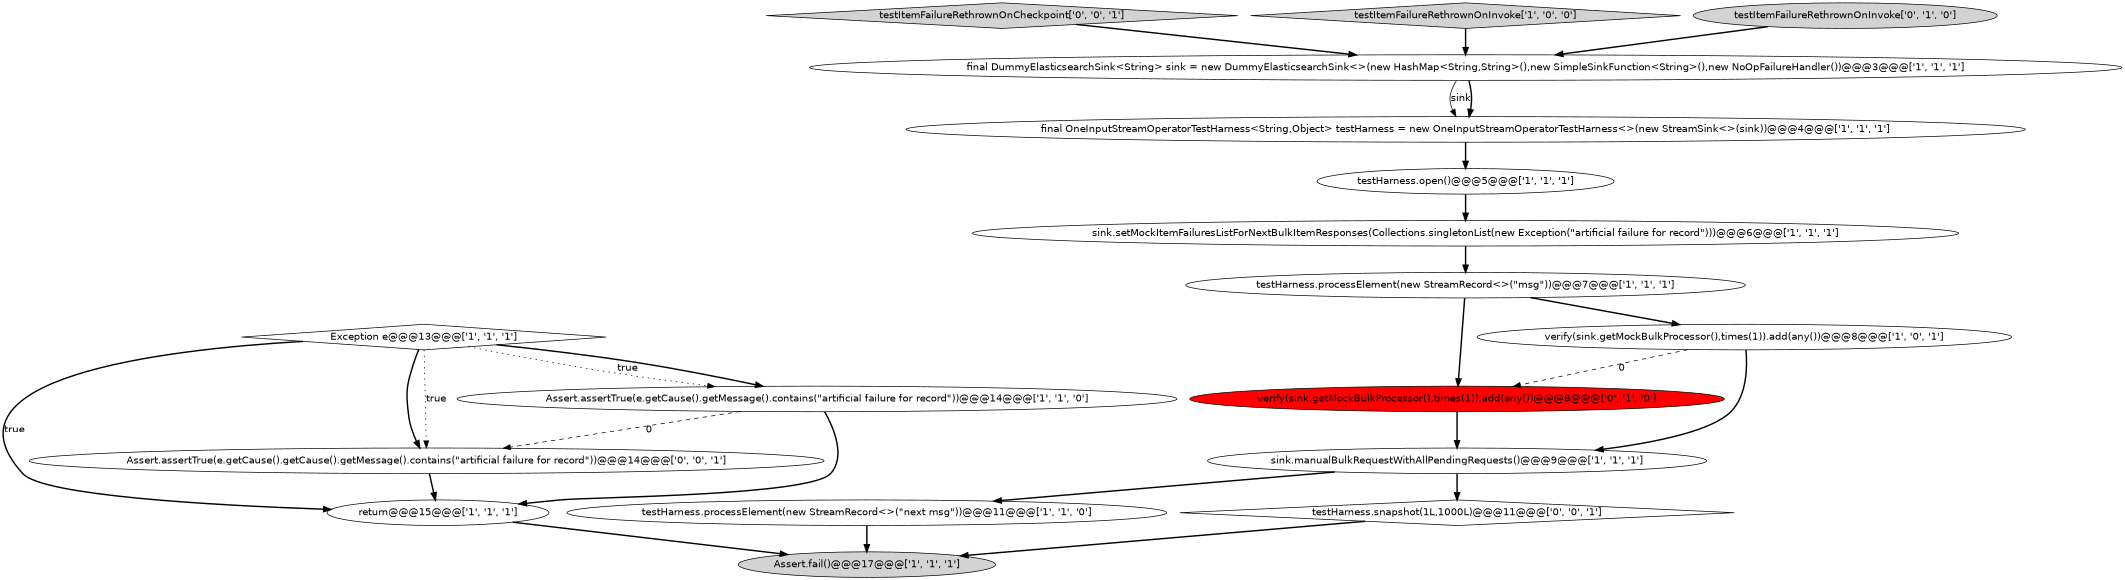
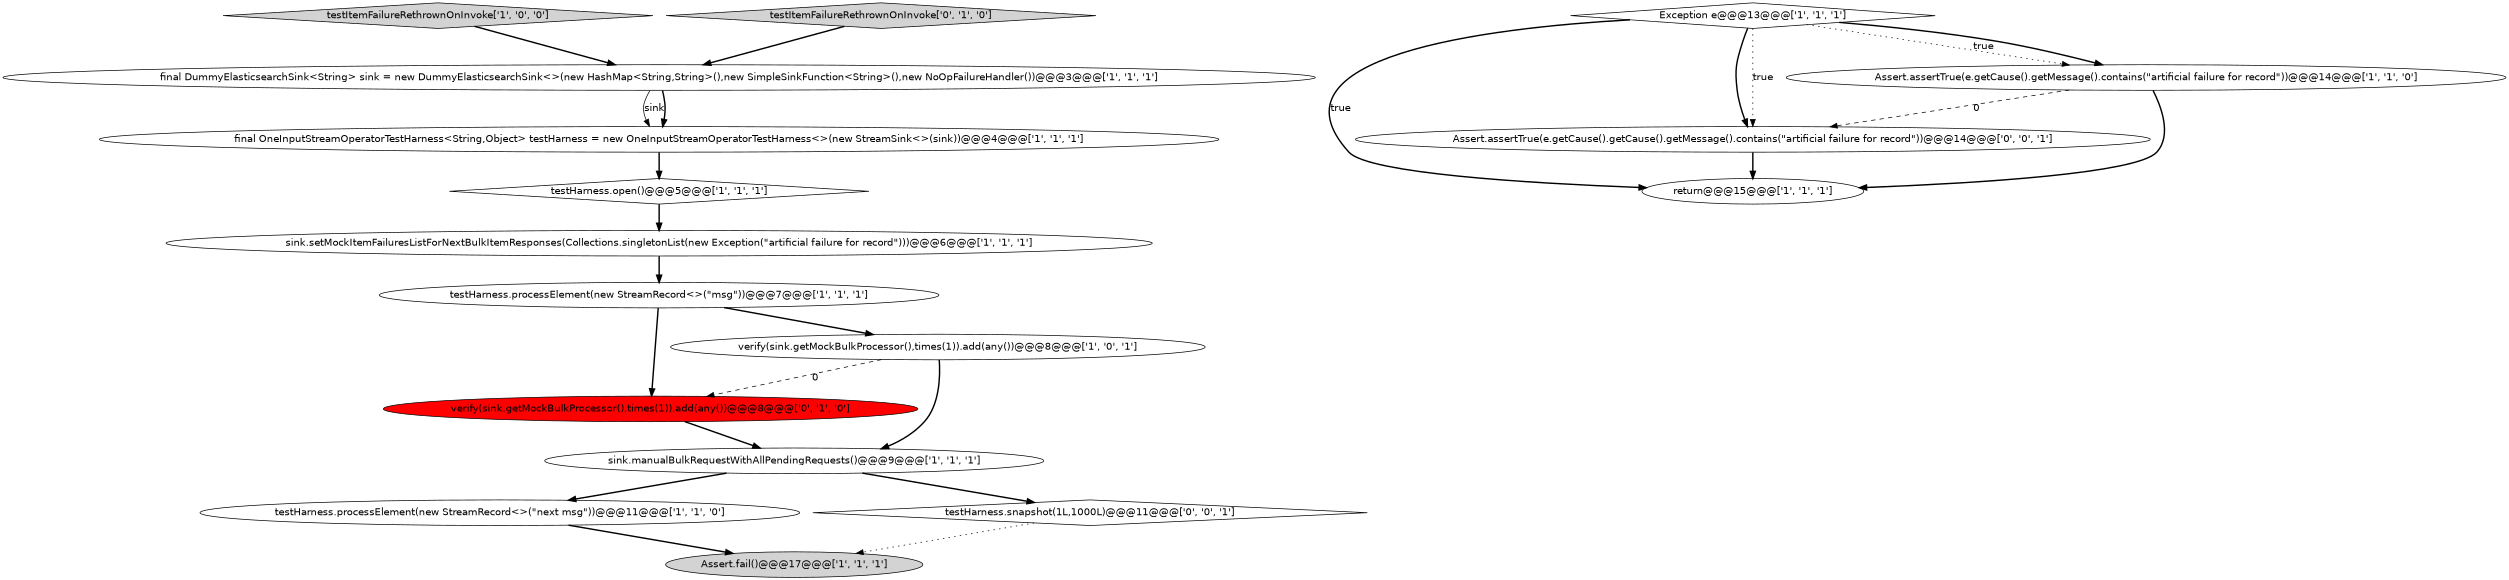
(1002, 16) -> none
(1845, 16) -> (881, 16)
(1466, 181) -> (659, 191)
(646, 538) -> none
(1167, 538) -> (949, 538)
